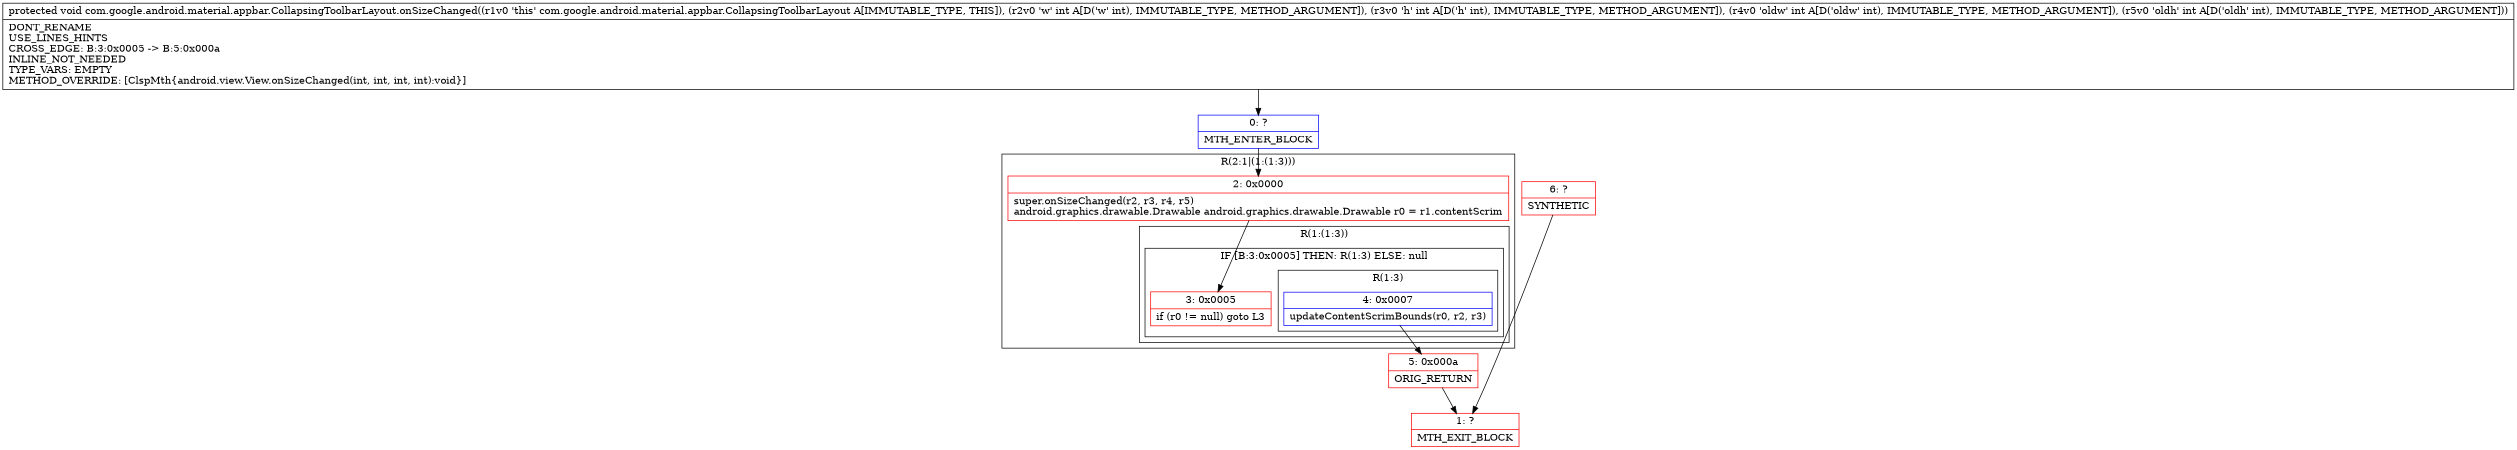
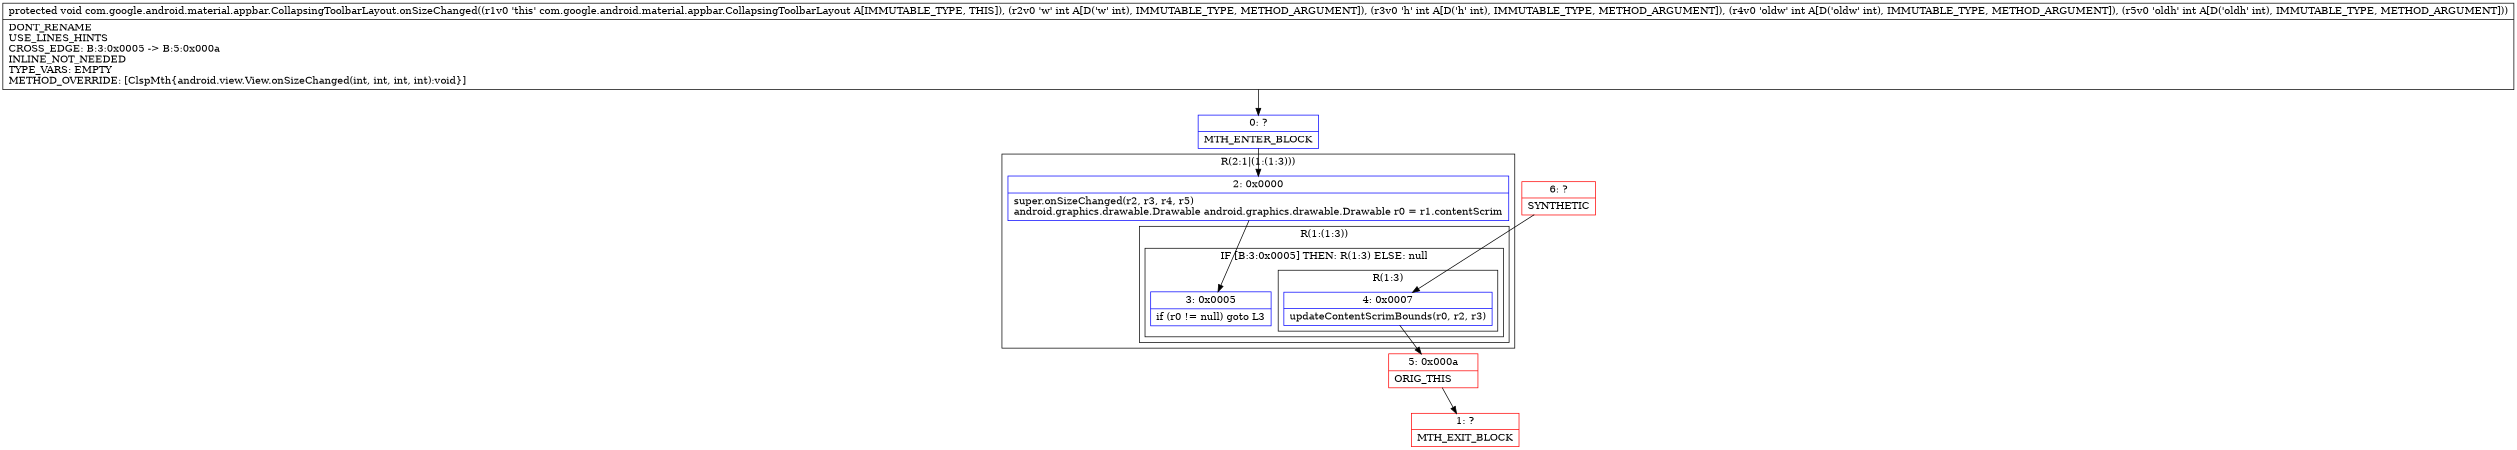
(1258, 198) -> (1258, 198)
(1520, 302) -> (1473, 253)
(1211, 309) -> (1211, 309)
(1433, 379) -> (1423, 379)
